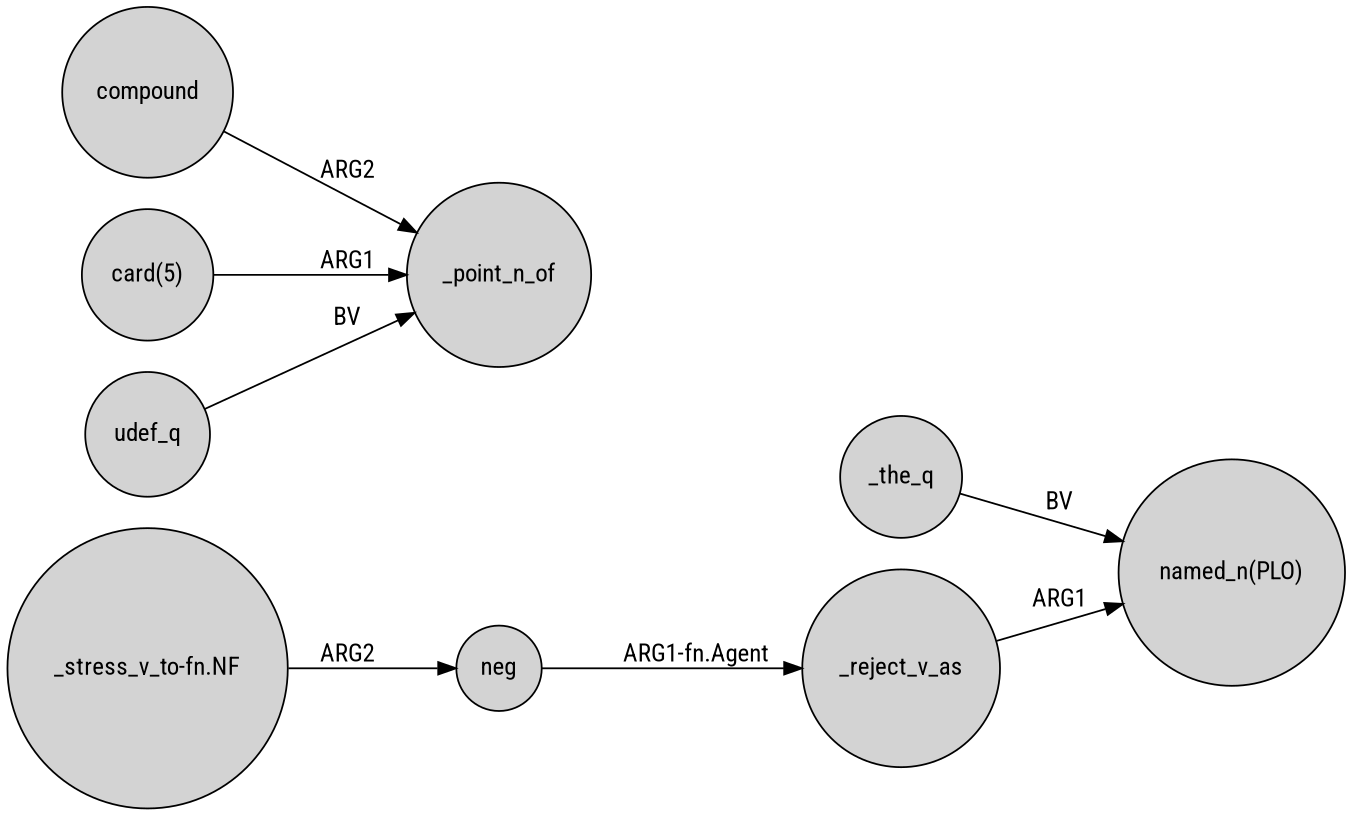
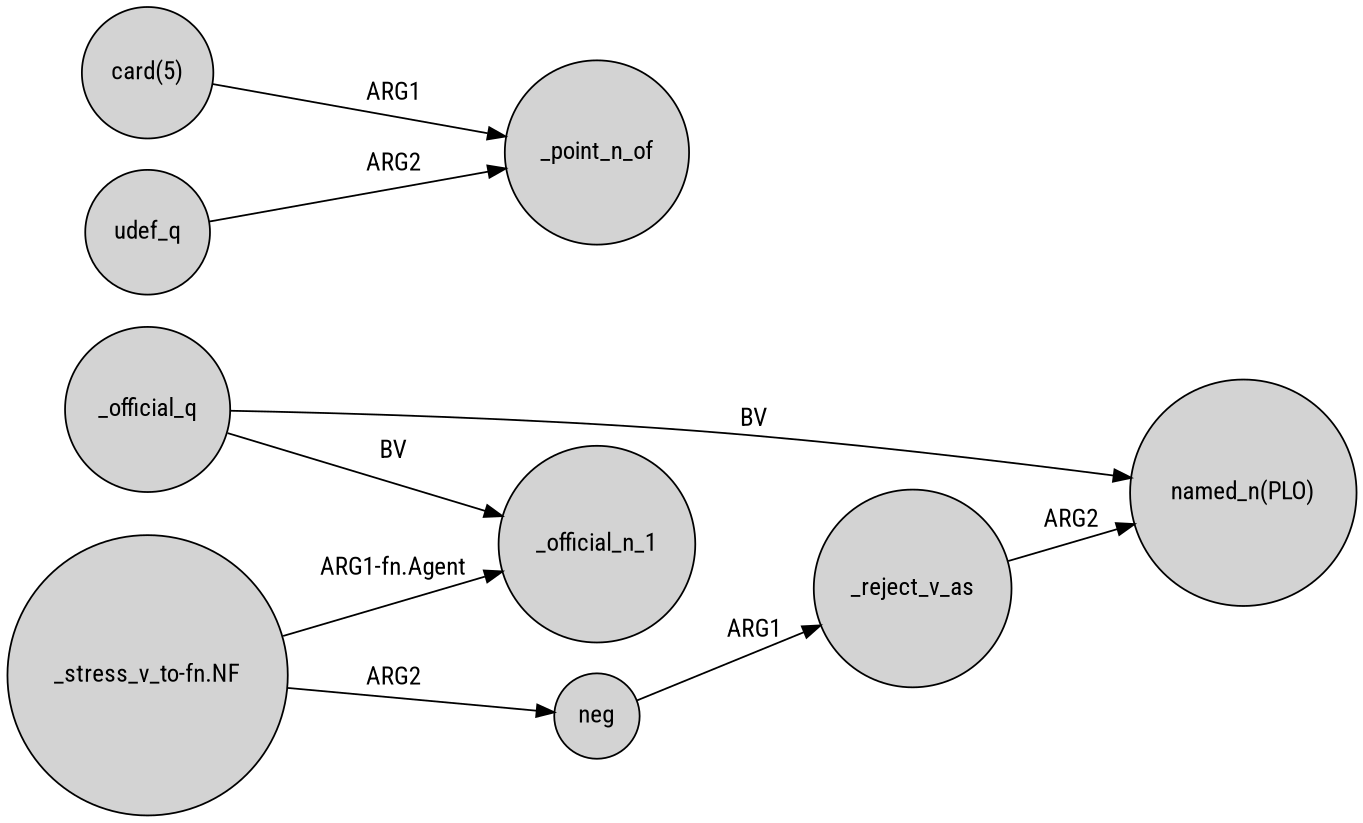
(148, 92) -> none
(348, 318) -> (394, 164)
(901, 477) -> (148, 409)
none -> (597, 544)
(1060, 600) -> (1071, 520)
(697, 655) -> (754, 630)
